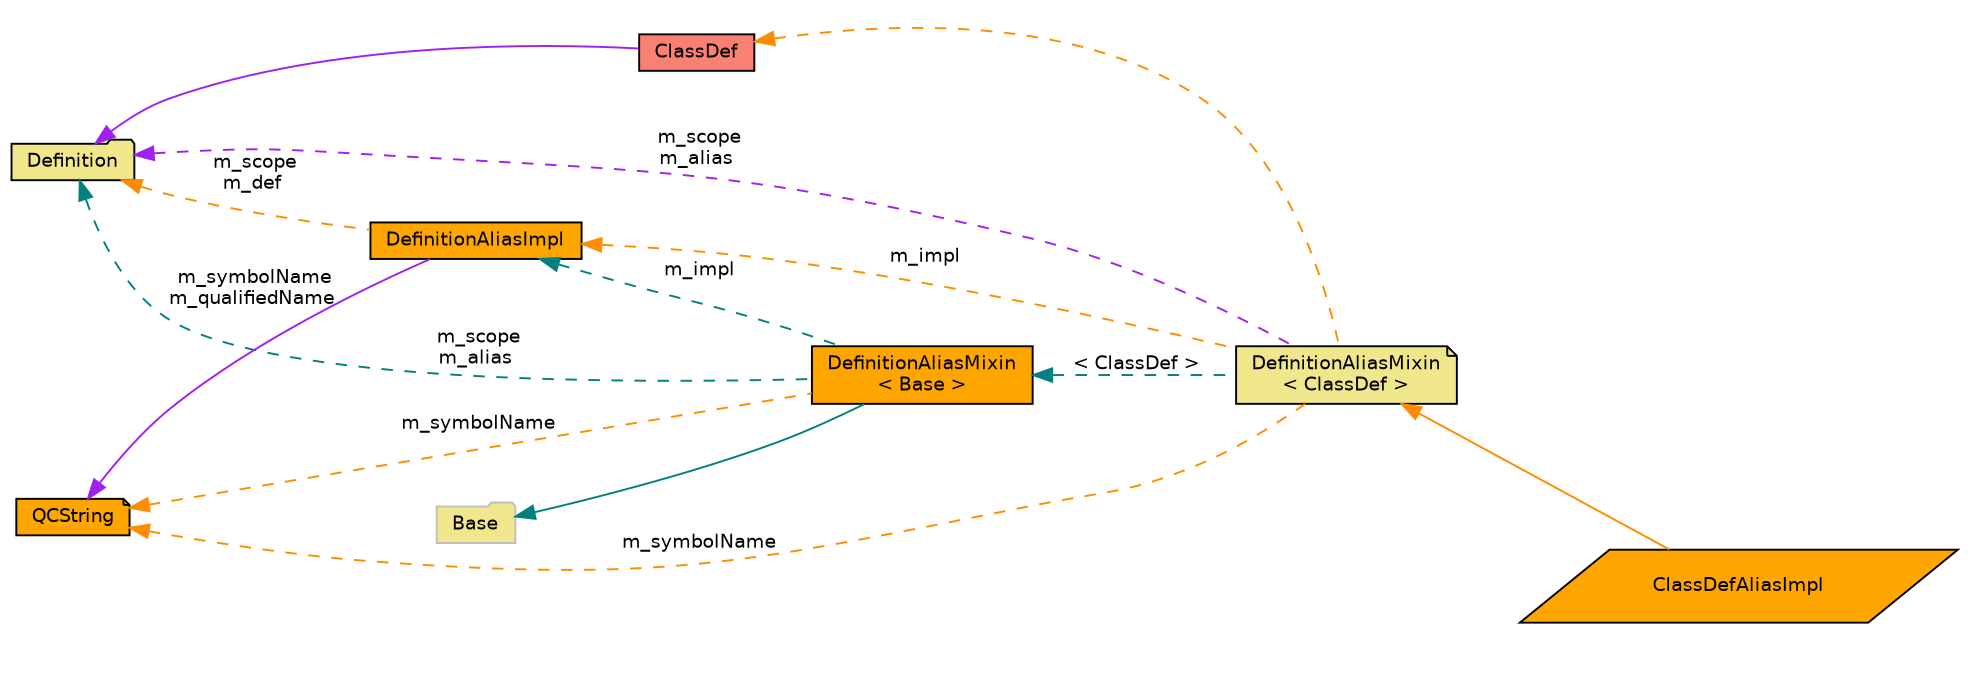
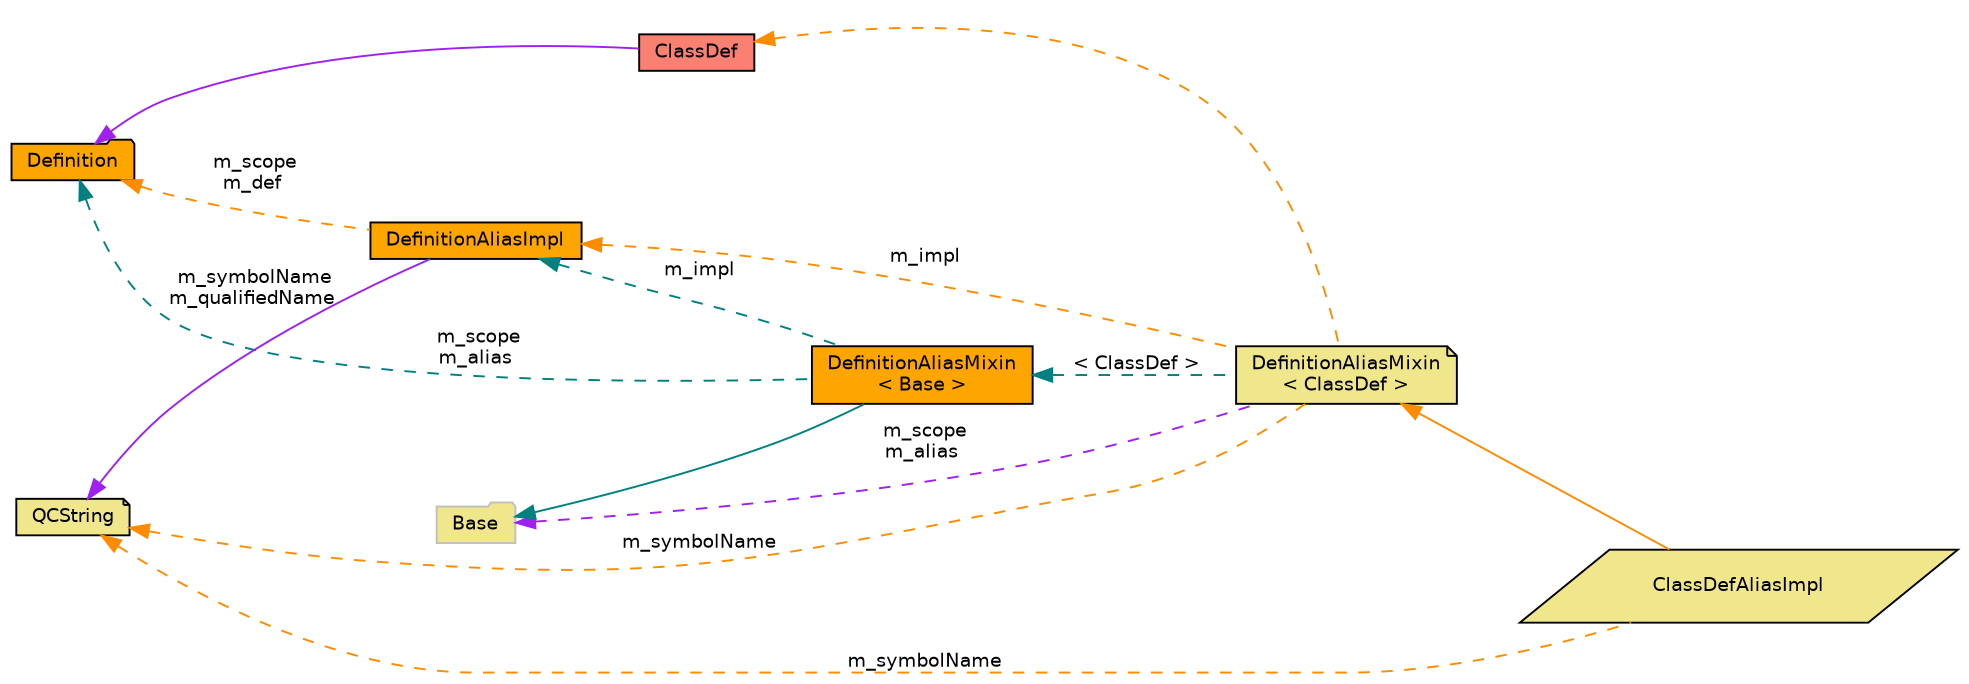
(73, 162) -> (73, 162)
(737, 182) -> (900, 485)
(480, 449) -> (864, 673)
(73, 517) -> (73, 517)
(1739, 586) -> (1739, 586)
